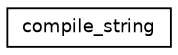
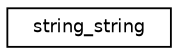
(89, 28) -> (89, 28)
